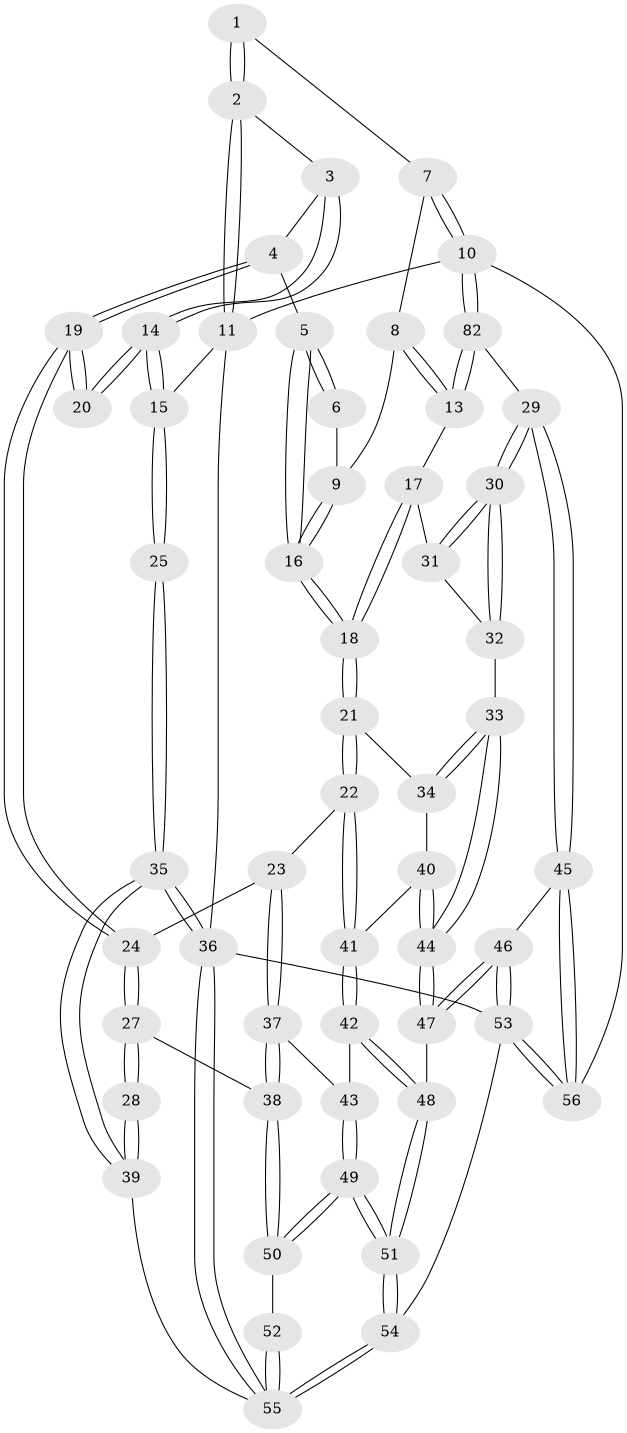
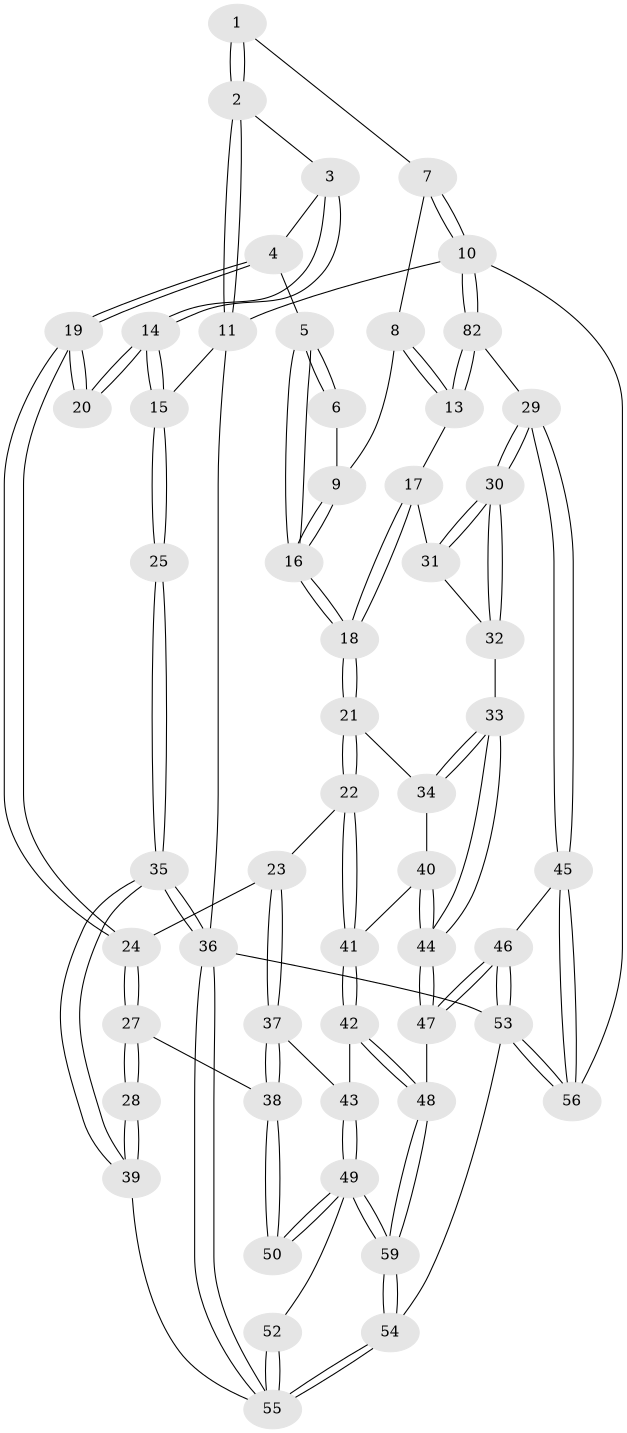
(390, 1256) -> (390, 1256)
(273, 1294) -> (319, 1259)
